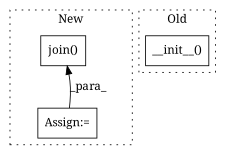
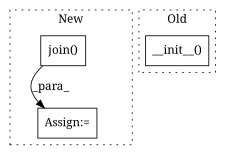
(70, 91) -> (31, 83)
